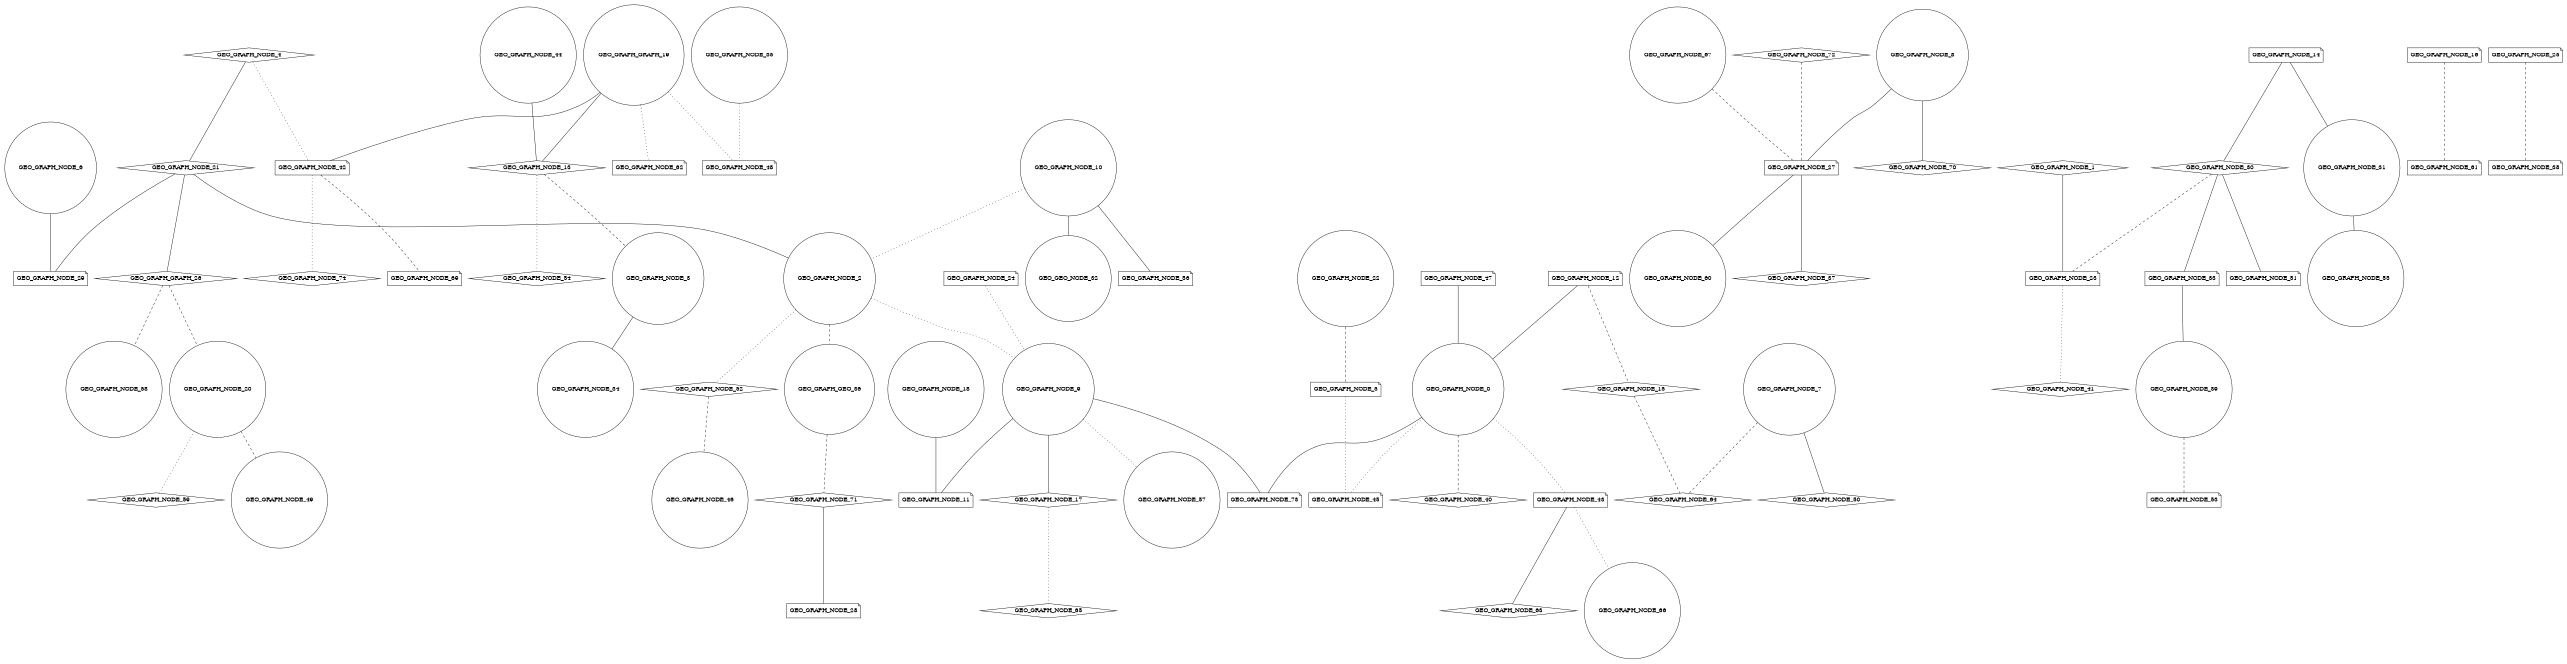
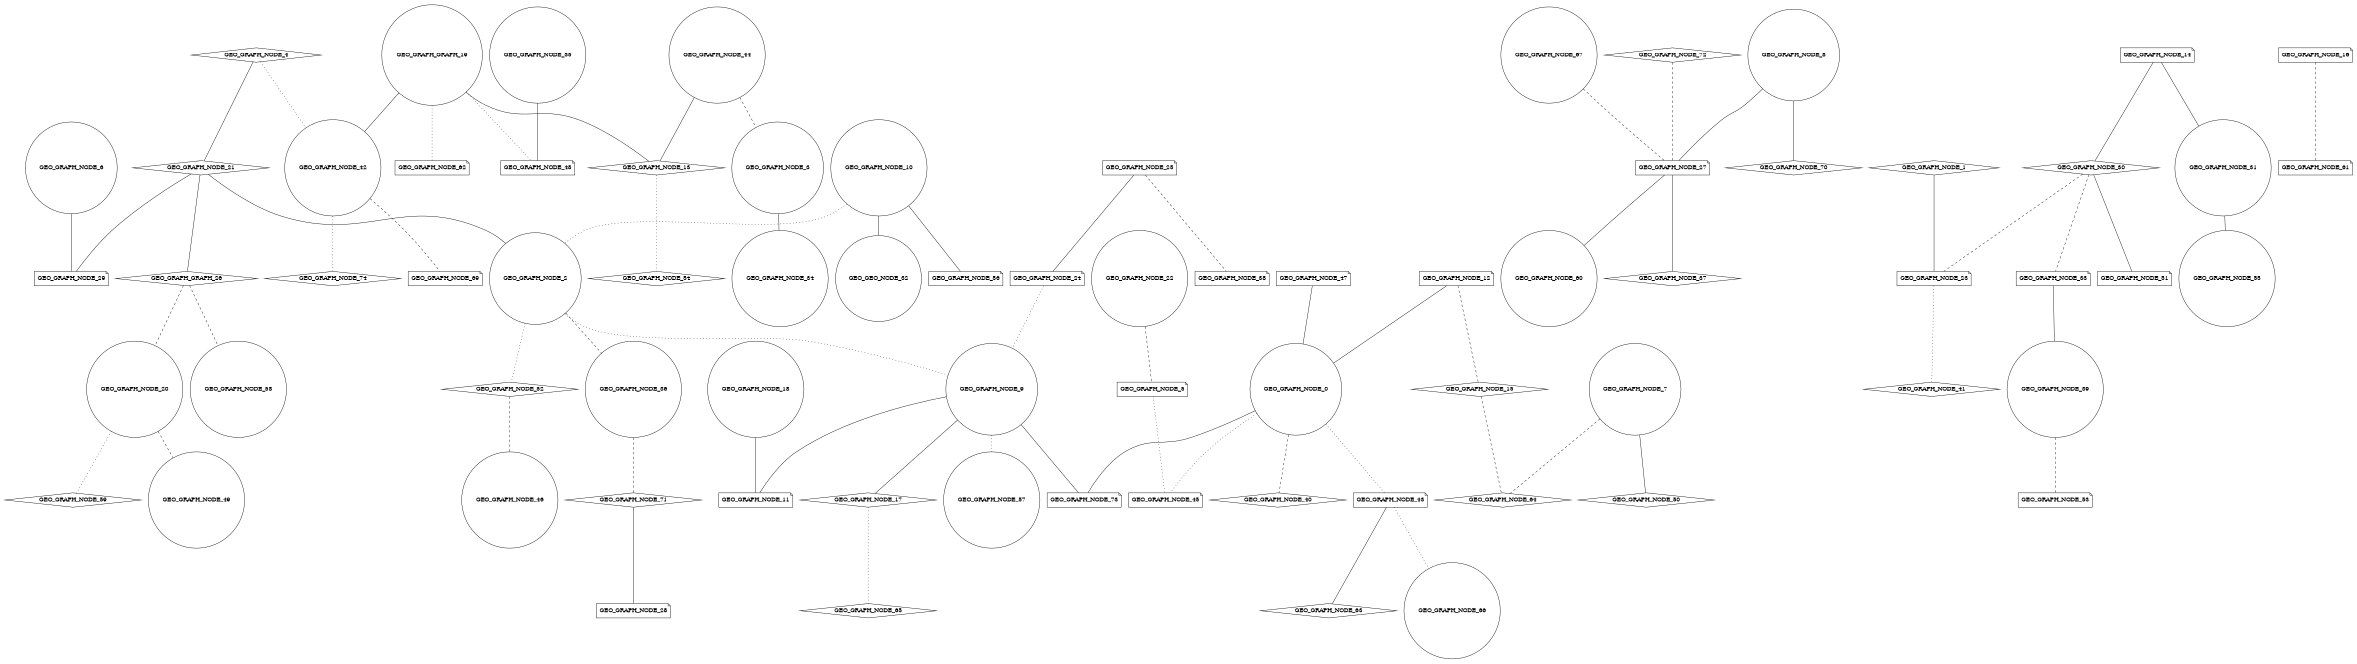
(739, 132) -> (538, 132)
(312, 168) -> (333, 168)
(585, 210) -> (748, 112)
none -> (1093, 223)
(2201, 223) -> (2072, 223)
(830, 389) -> (633, 389)
